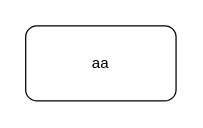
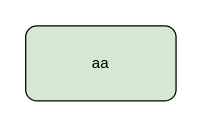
(101, 63) -> (101, 63)
